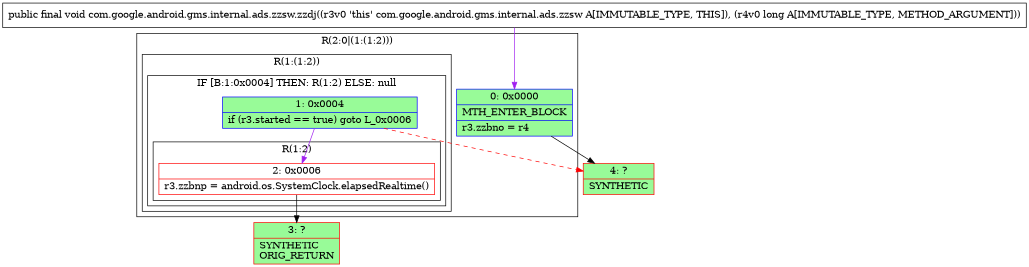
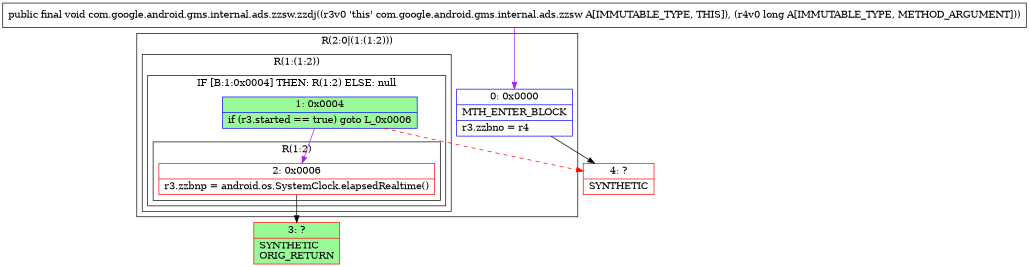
(514, 113) -> (514, 113)
(619, 179) -> (619, 179)
